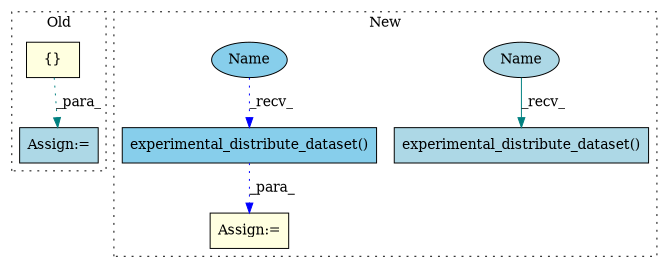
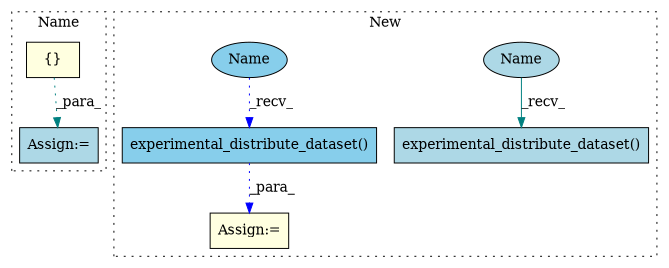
(59, 23) -> (59, 23)
